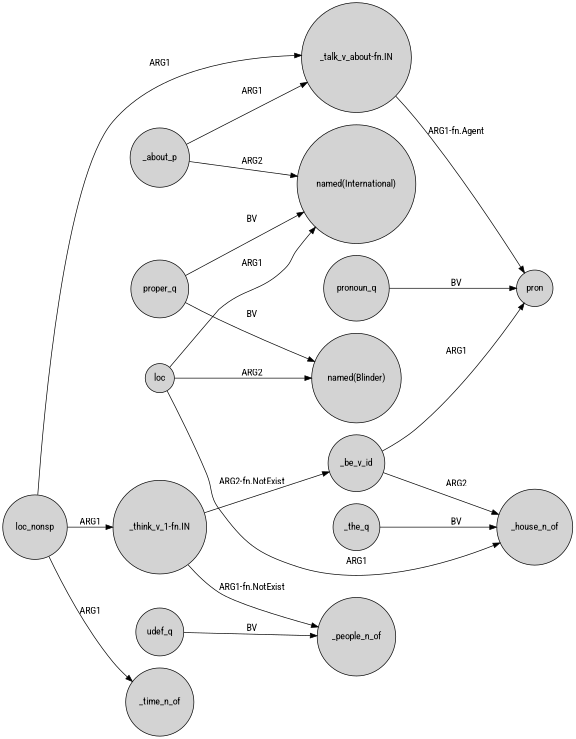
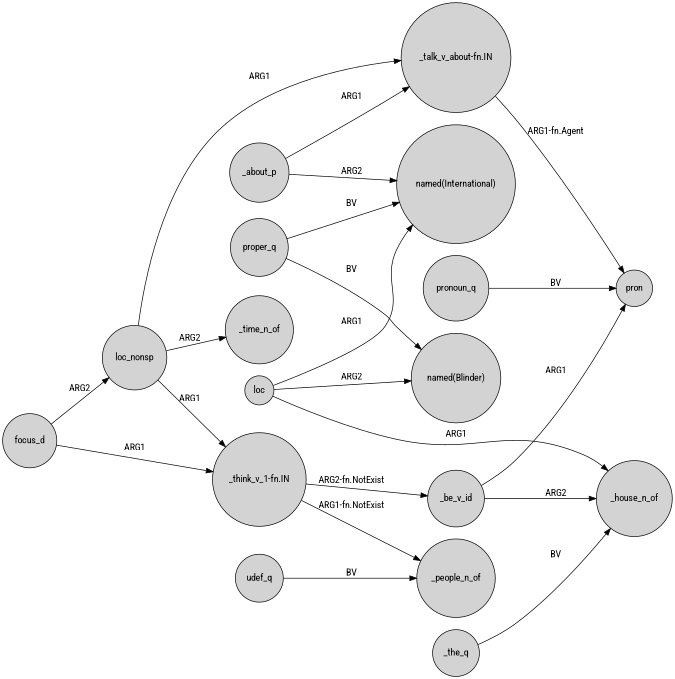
none -> (30, 441)
(90, 611) -> (190, 338)
